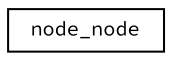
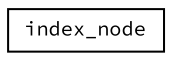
(86, 30) -> (86, 30)
